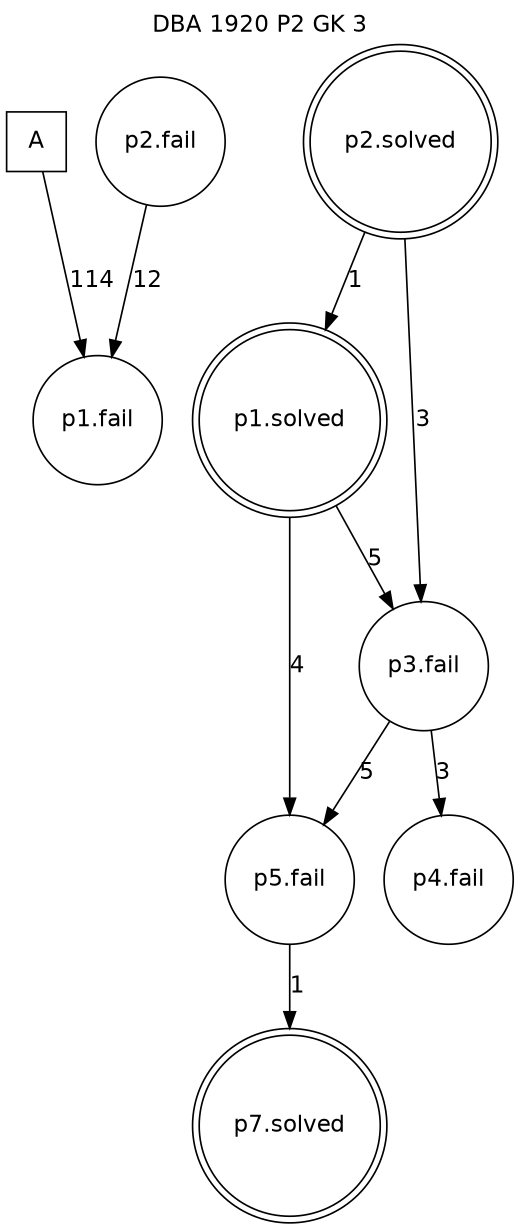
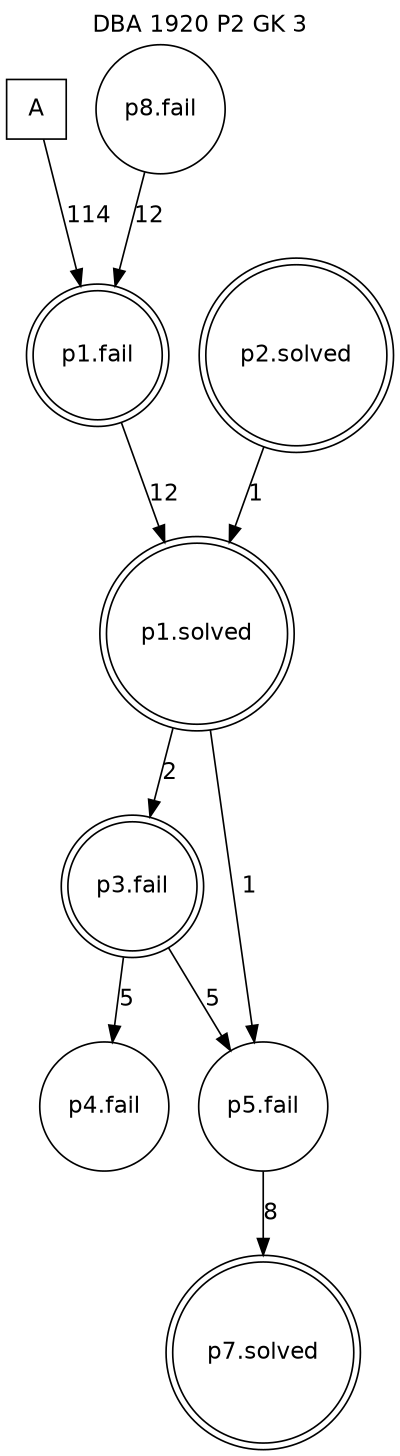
(161, 142) -> (161, 109)
(413, 412) -> none
(98, 420) -> (98, 355)
none -> (140, 475)
(376, 559) -> (171, 773)
(298, 666) -> (250, 886)
(424, 666) -> (132, 886)
(444, 773) -> (127, 1000)
(298, 986) -> (272, 1213)
